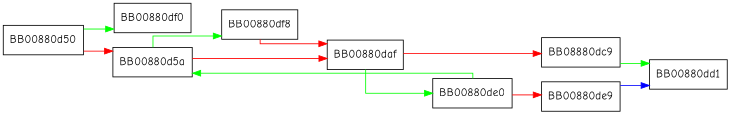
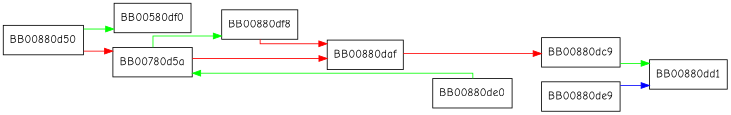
(153, 18) -> (153, 18)
(581, 52) -> (581, 52)
(153, 62) -> (153, 62)
(383, 93) -> none
(523, 95) -> none
